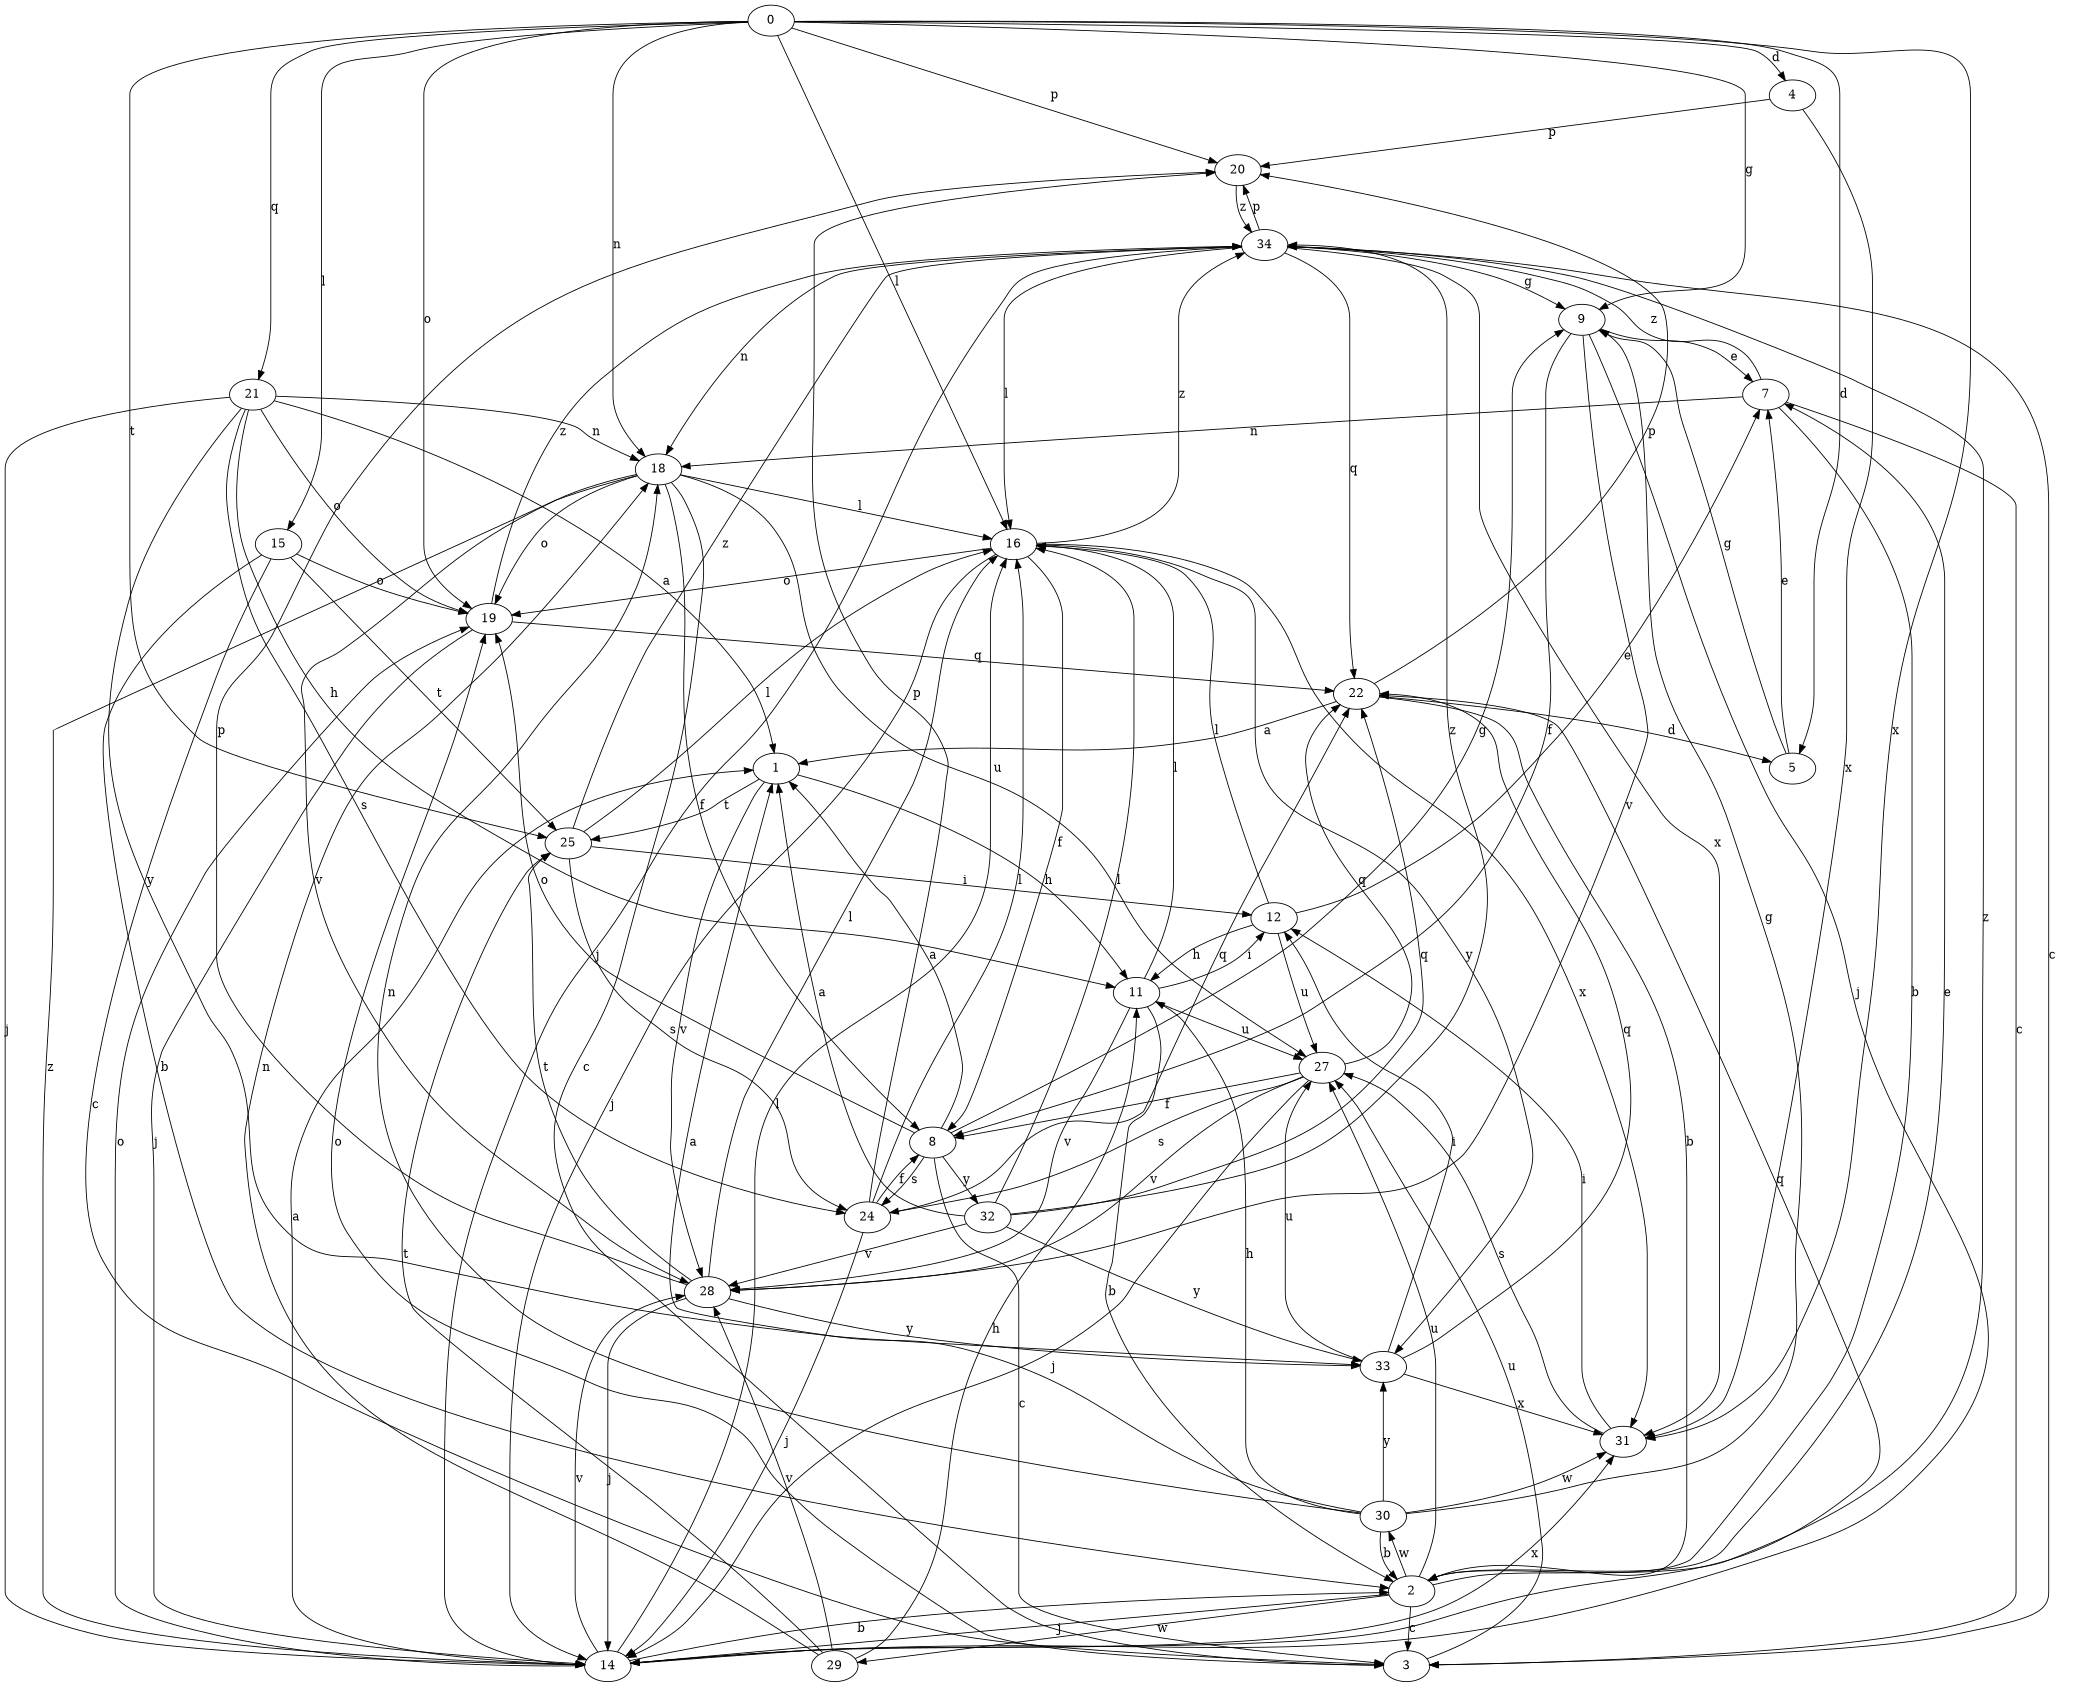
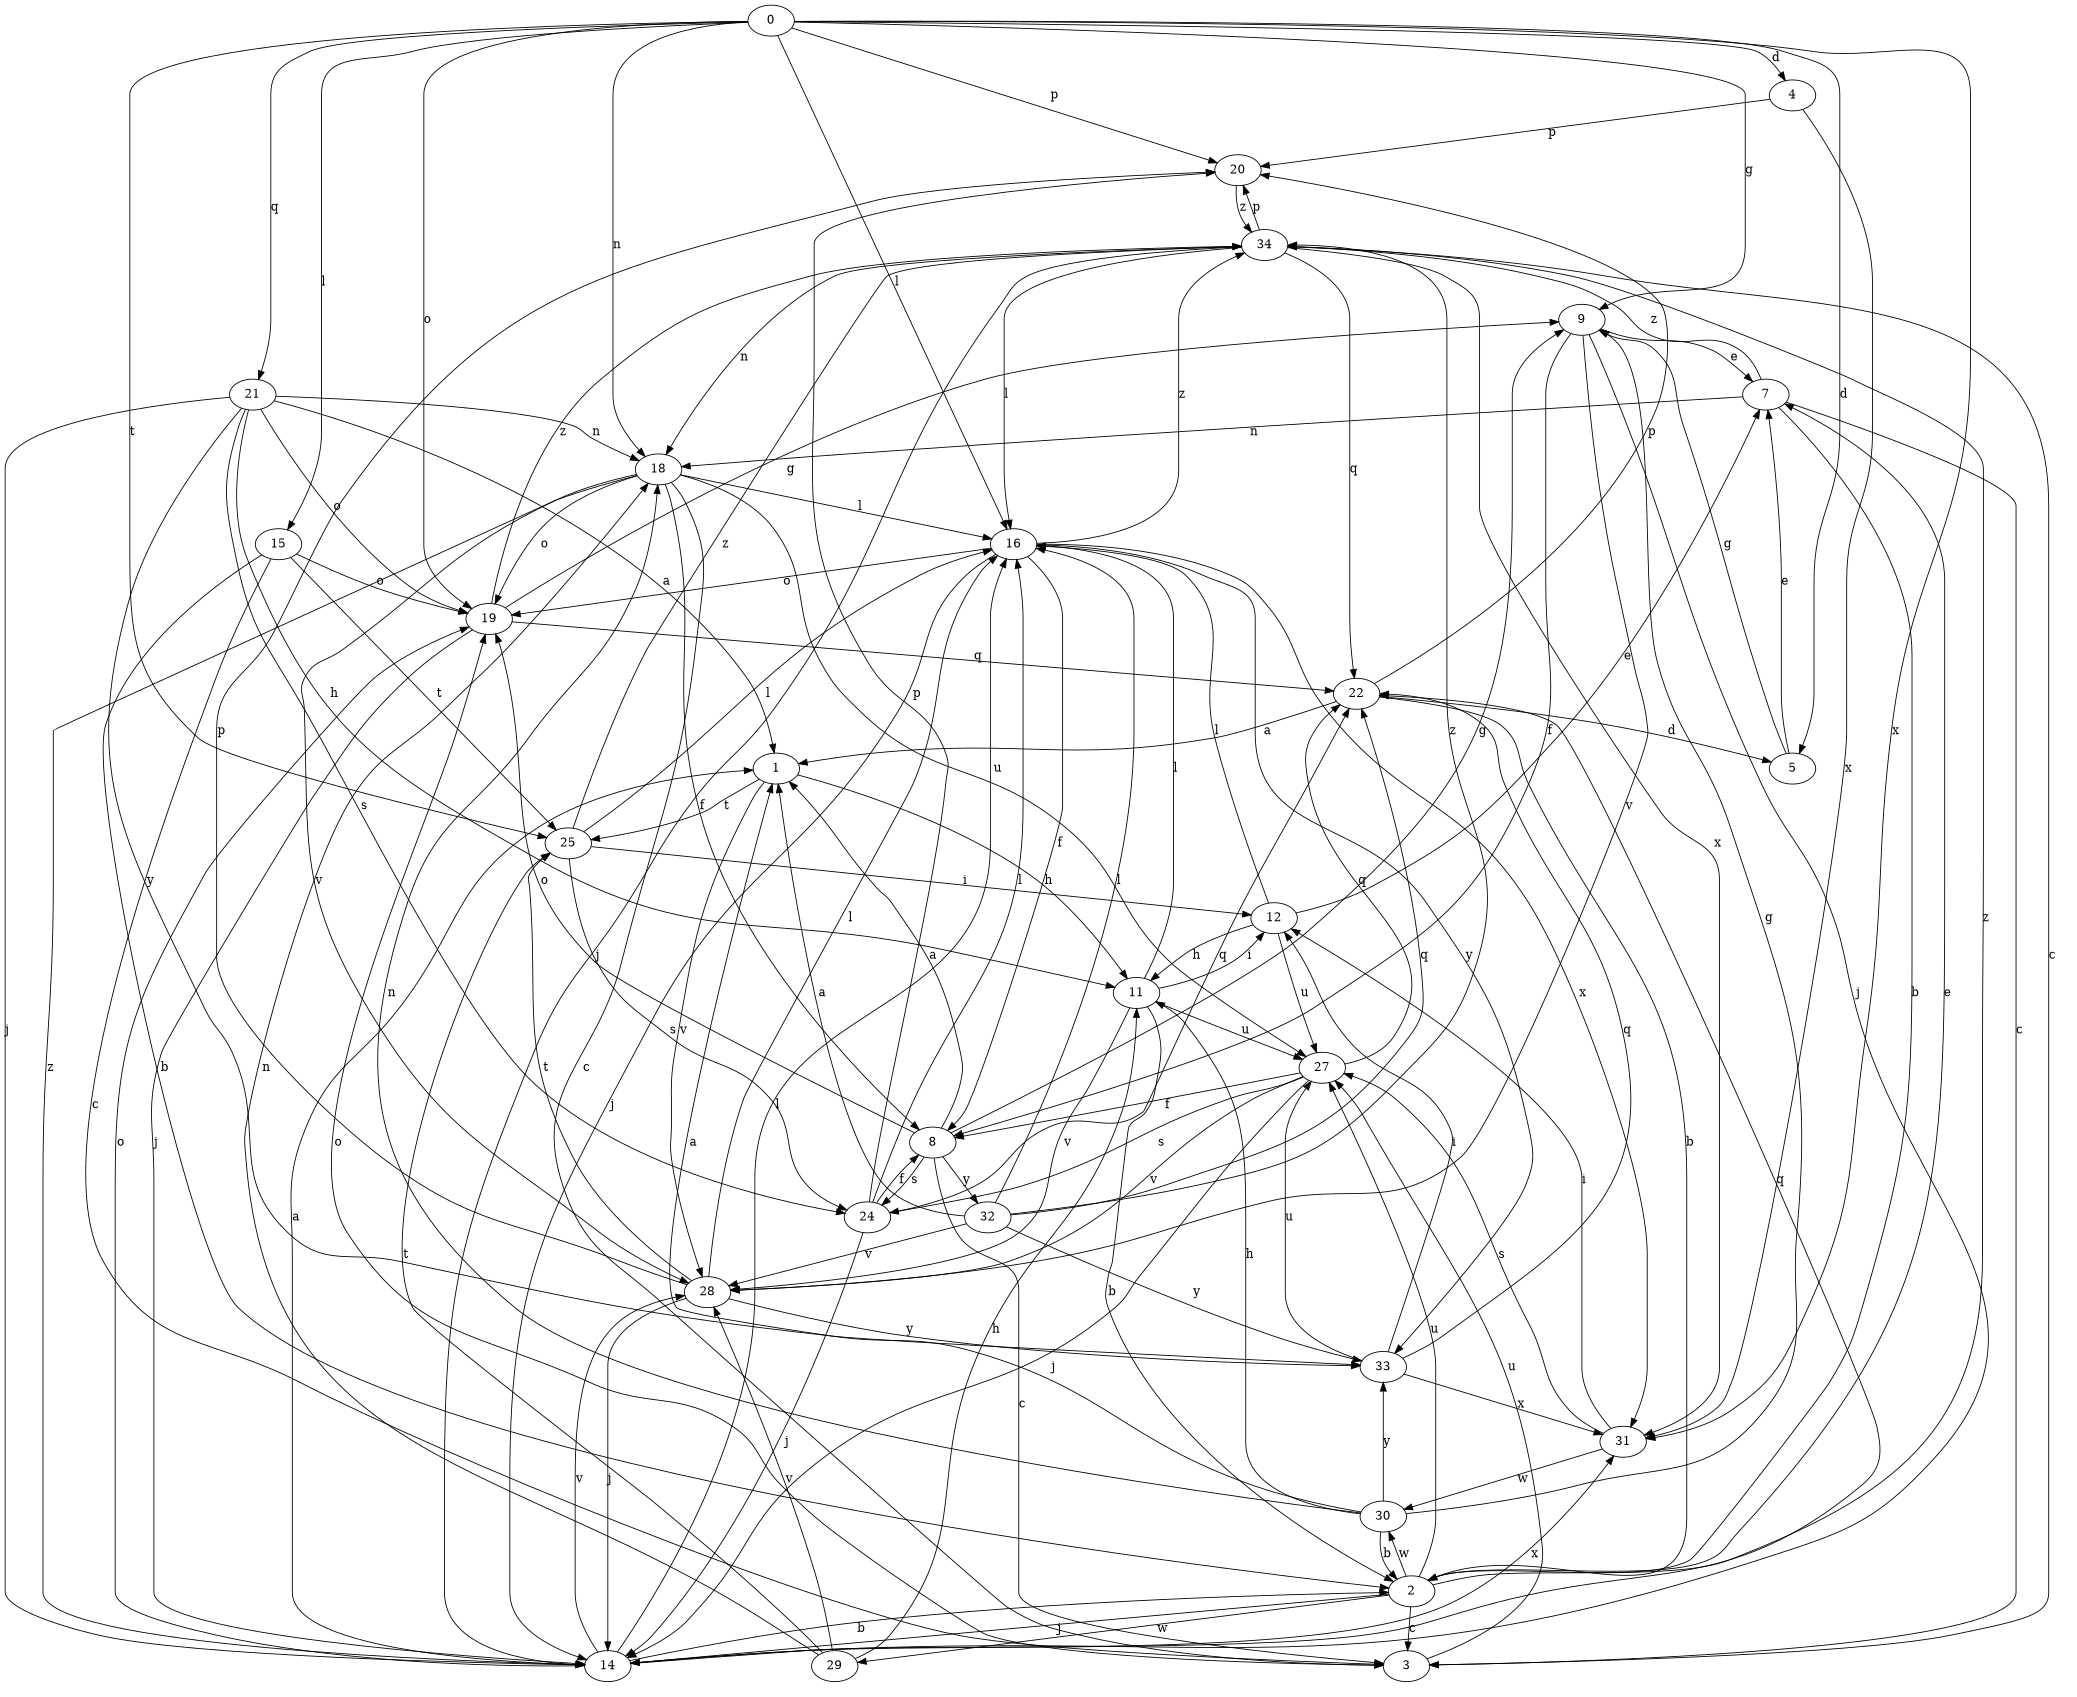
(1453, 266) -> (976, 382)
(1505, 1494) -> (1507, 1478)
